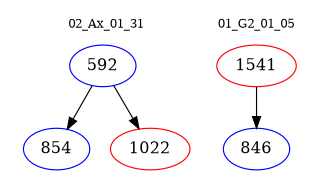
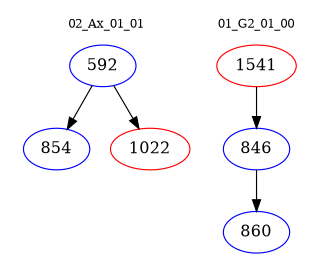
(106, 25) -> (106, 25)
(257, 25) -> (257, 25)
none -> (257, 232)
